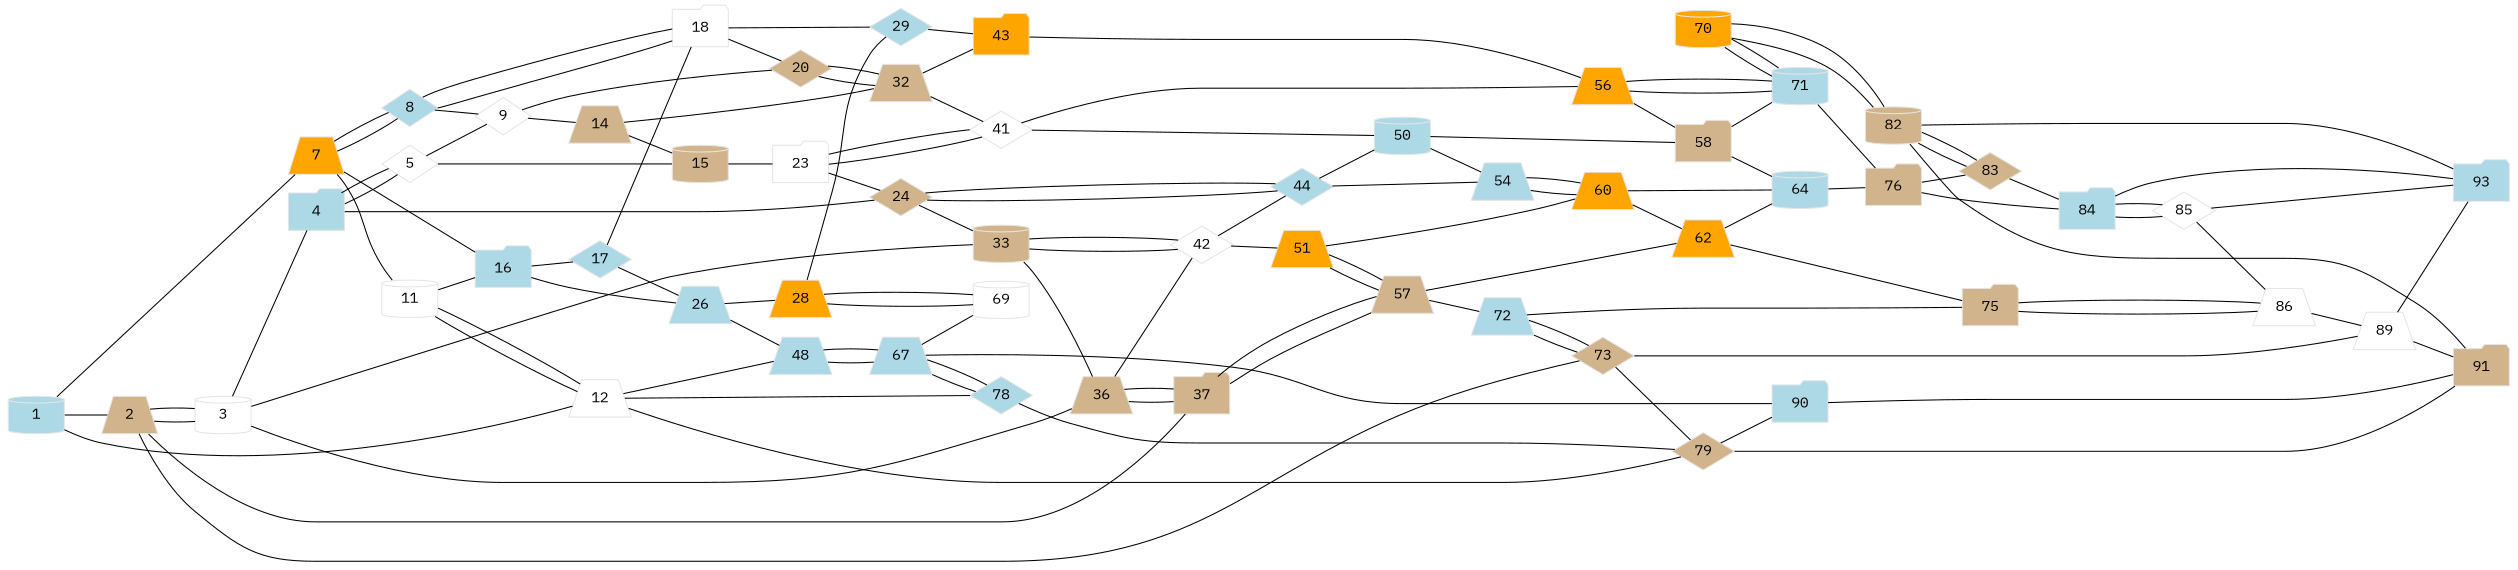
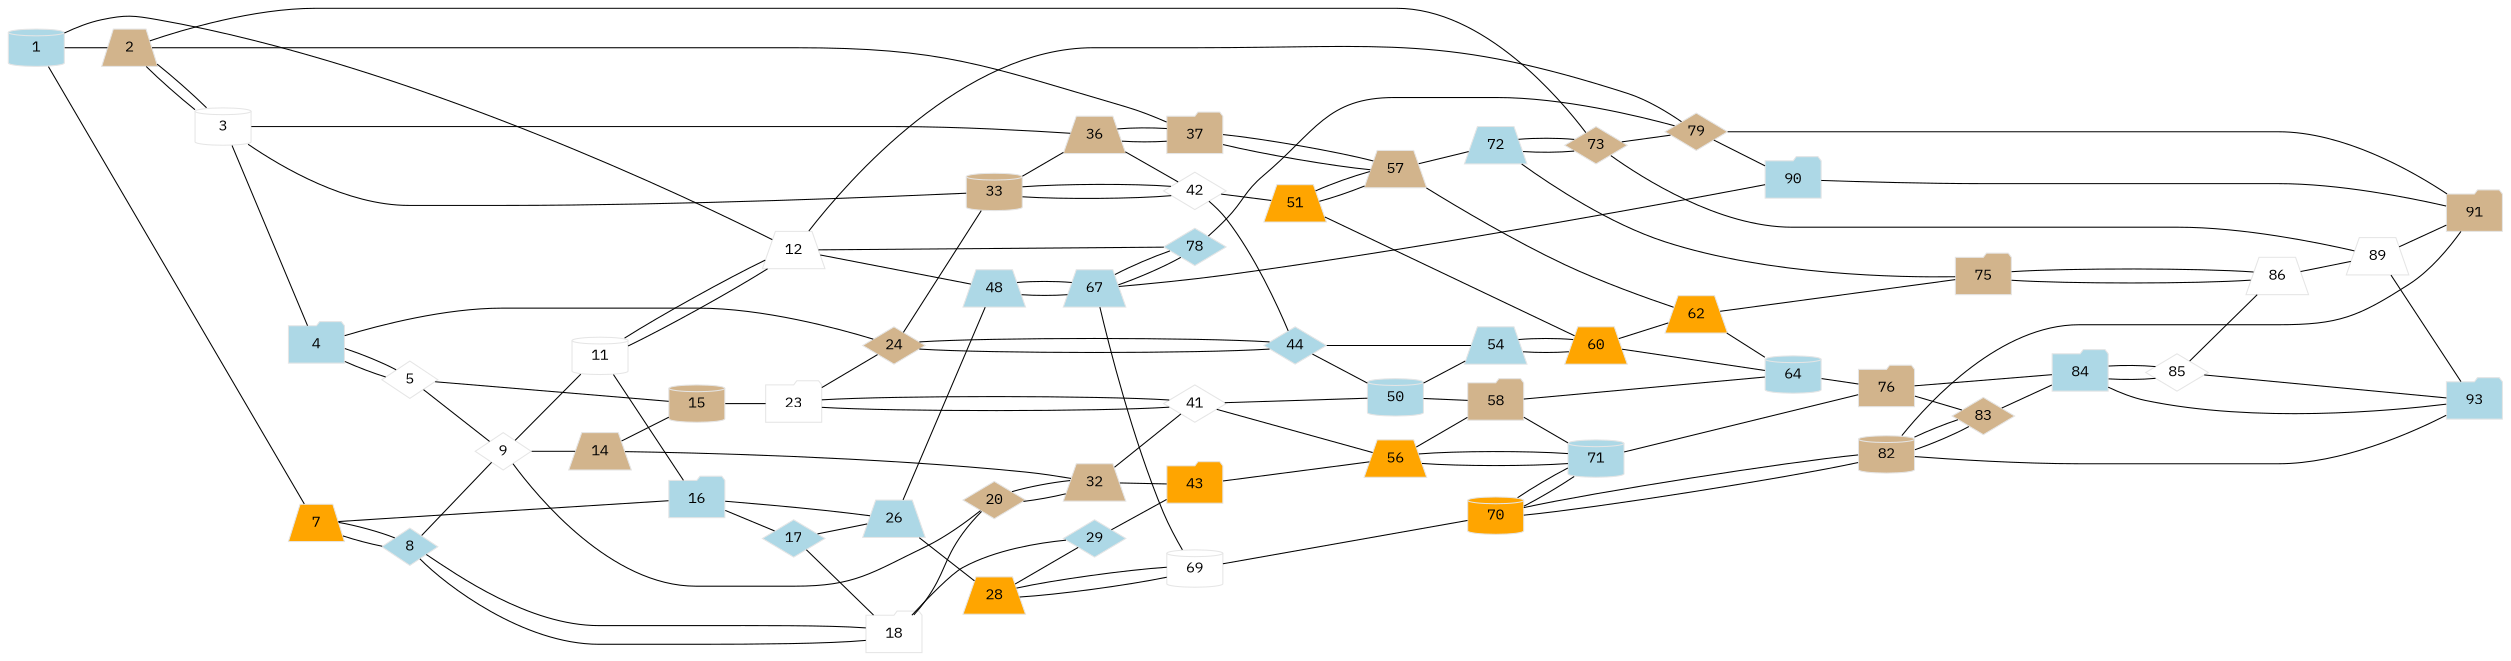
(365, 227) -> (548, 407)
none -> (1345, 542)
